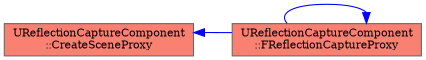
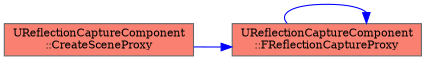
(218, 33) -> (207, 47)
